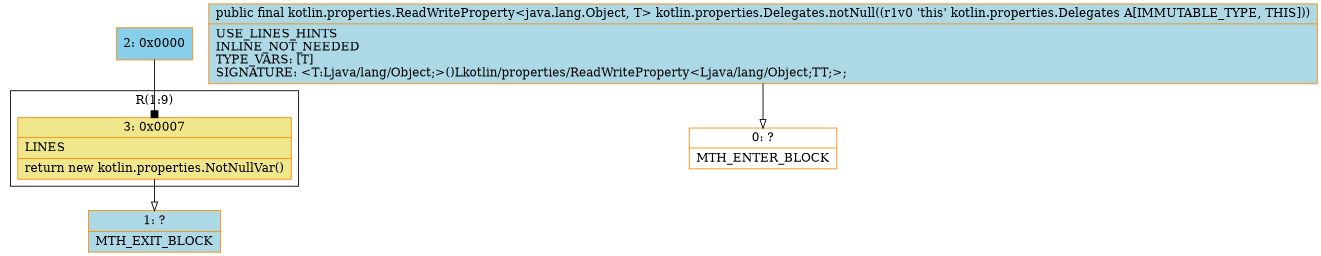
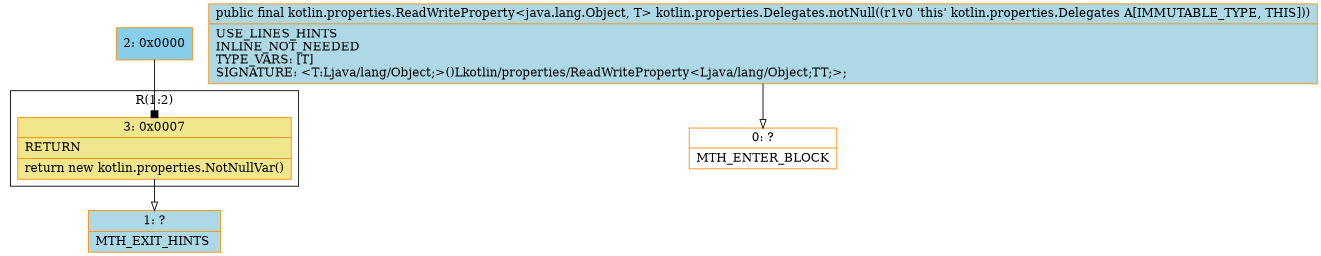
(155, 101) -> (155, 101)
(45, 148) -> (53, 148)
(155, 241) -> (153, 241)
